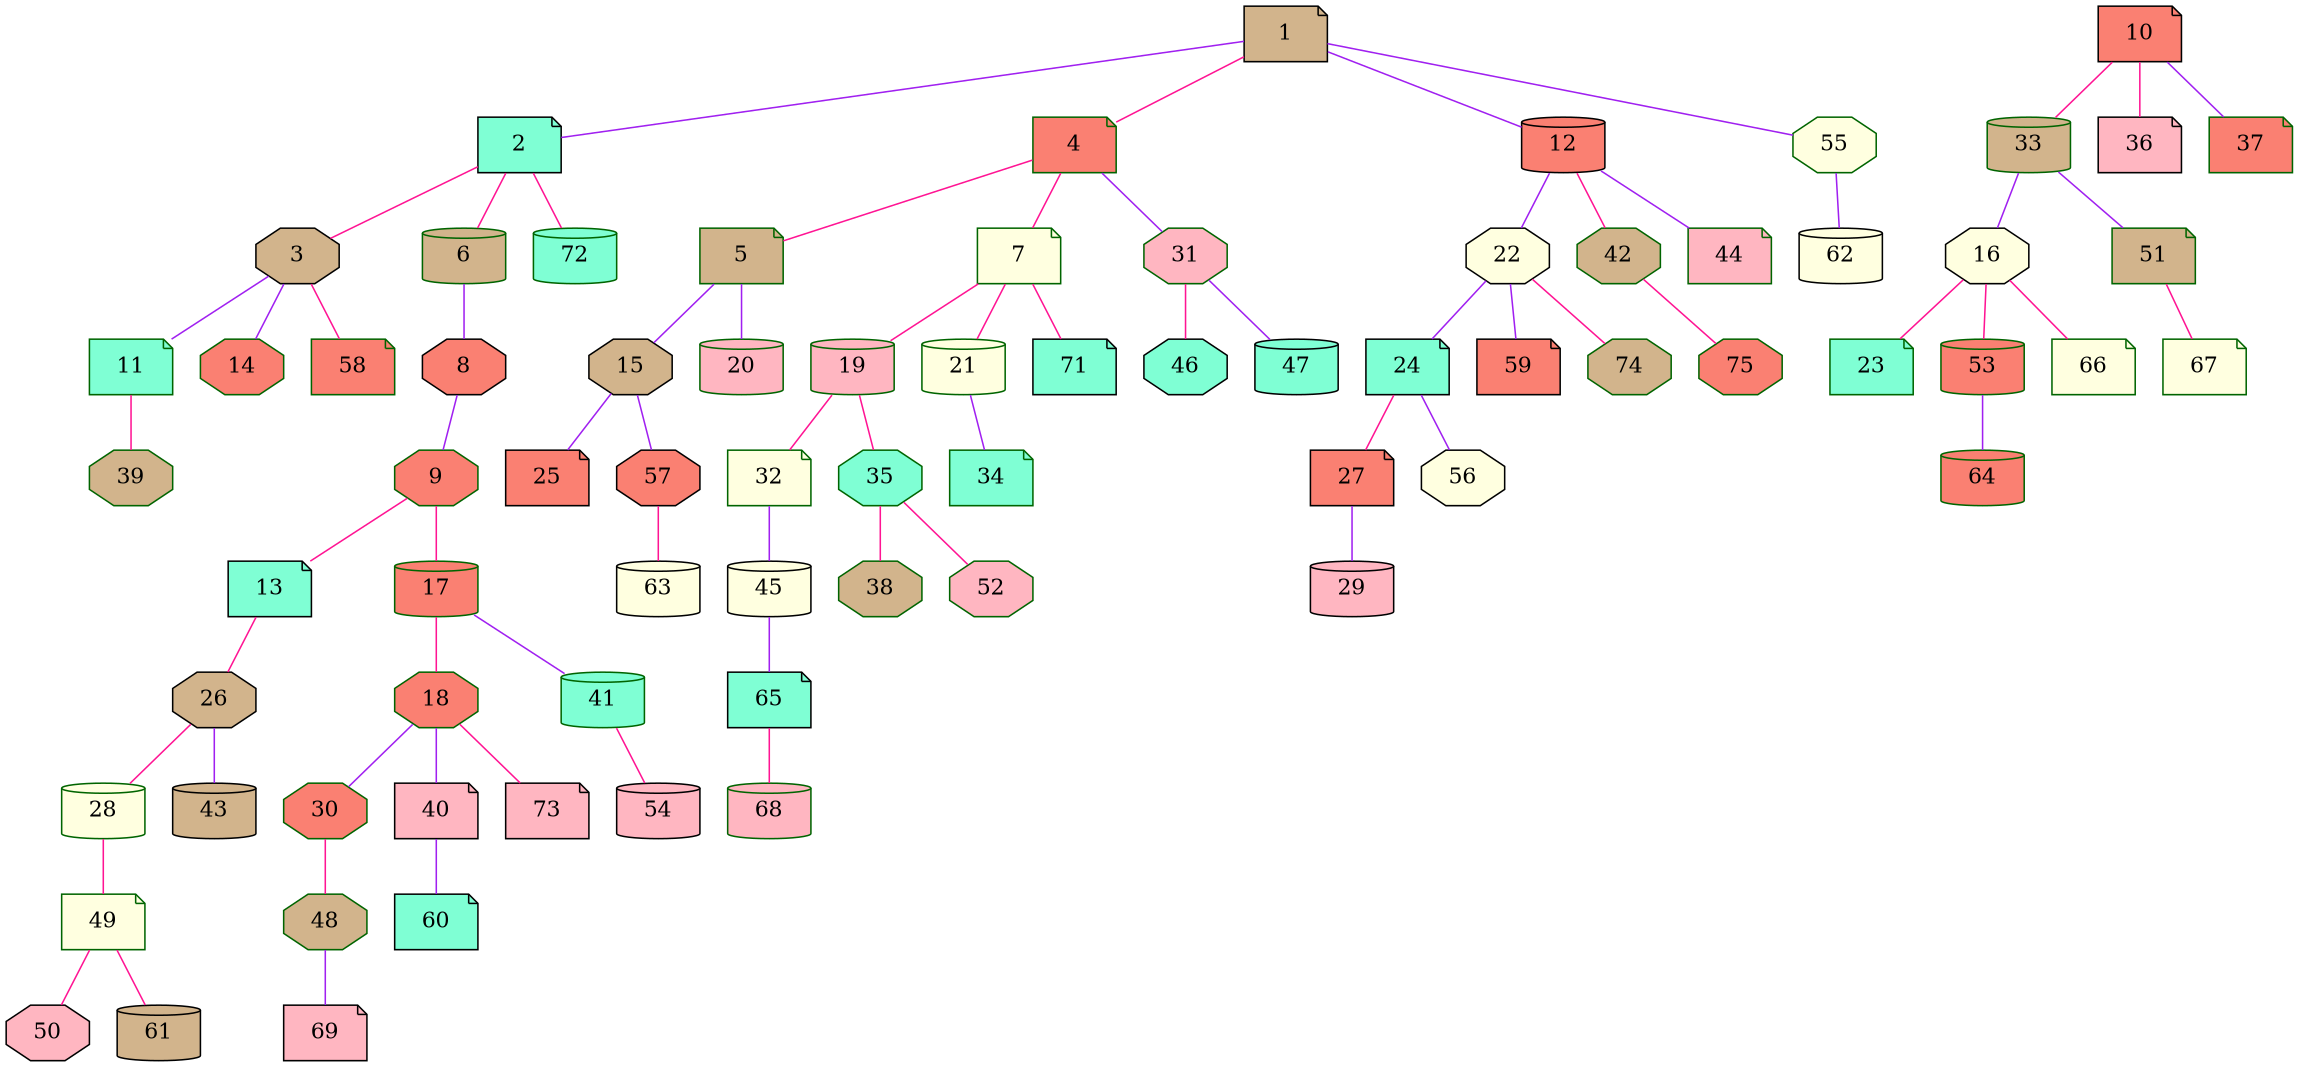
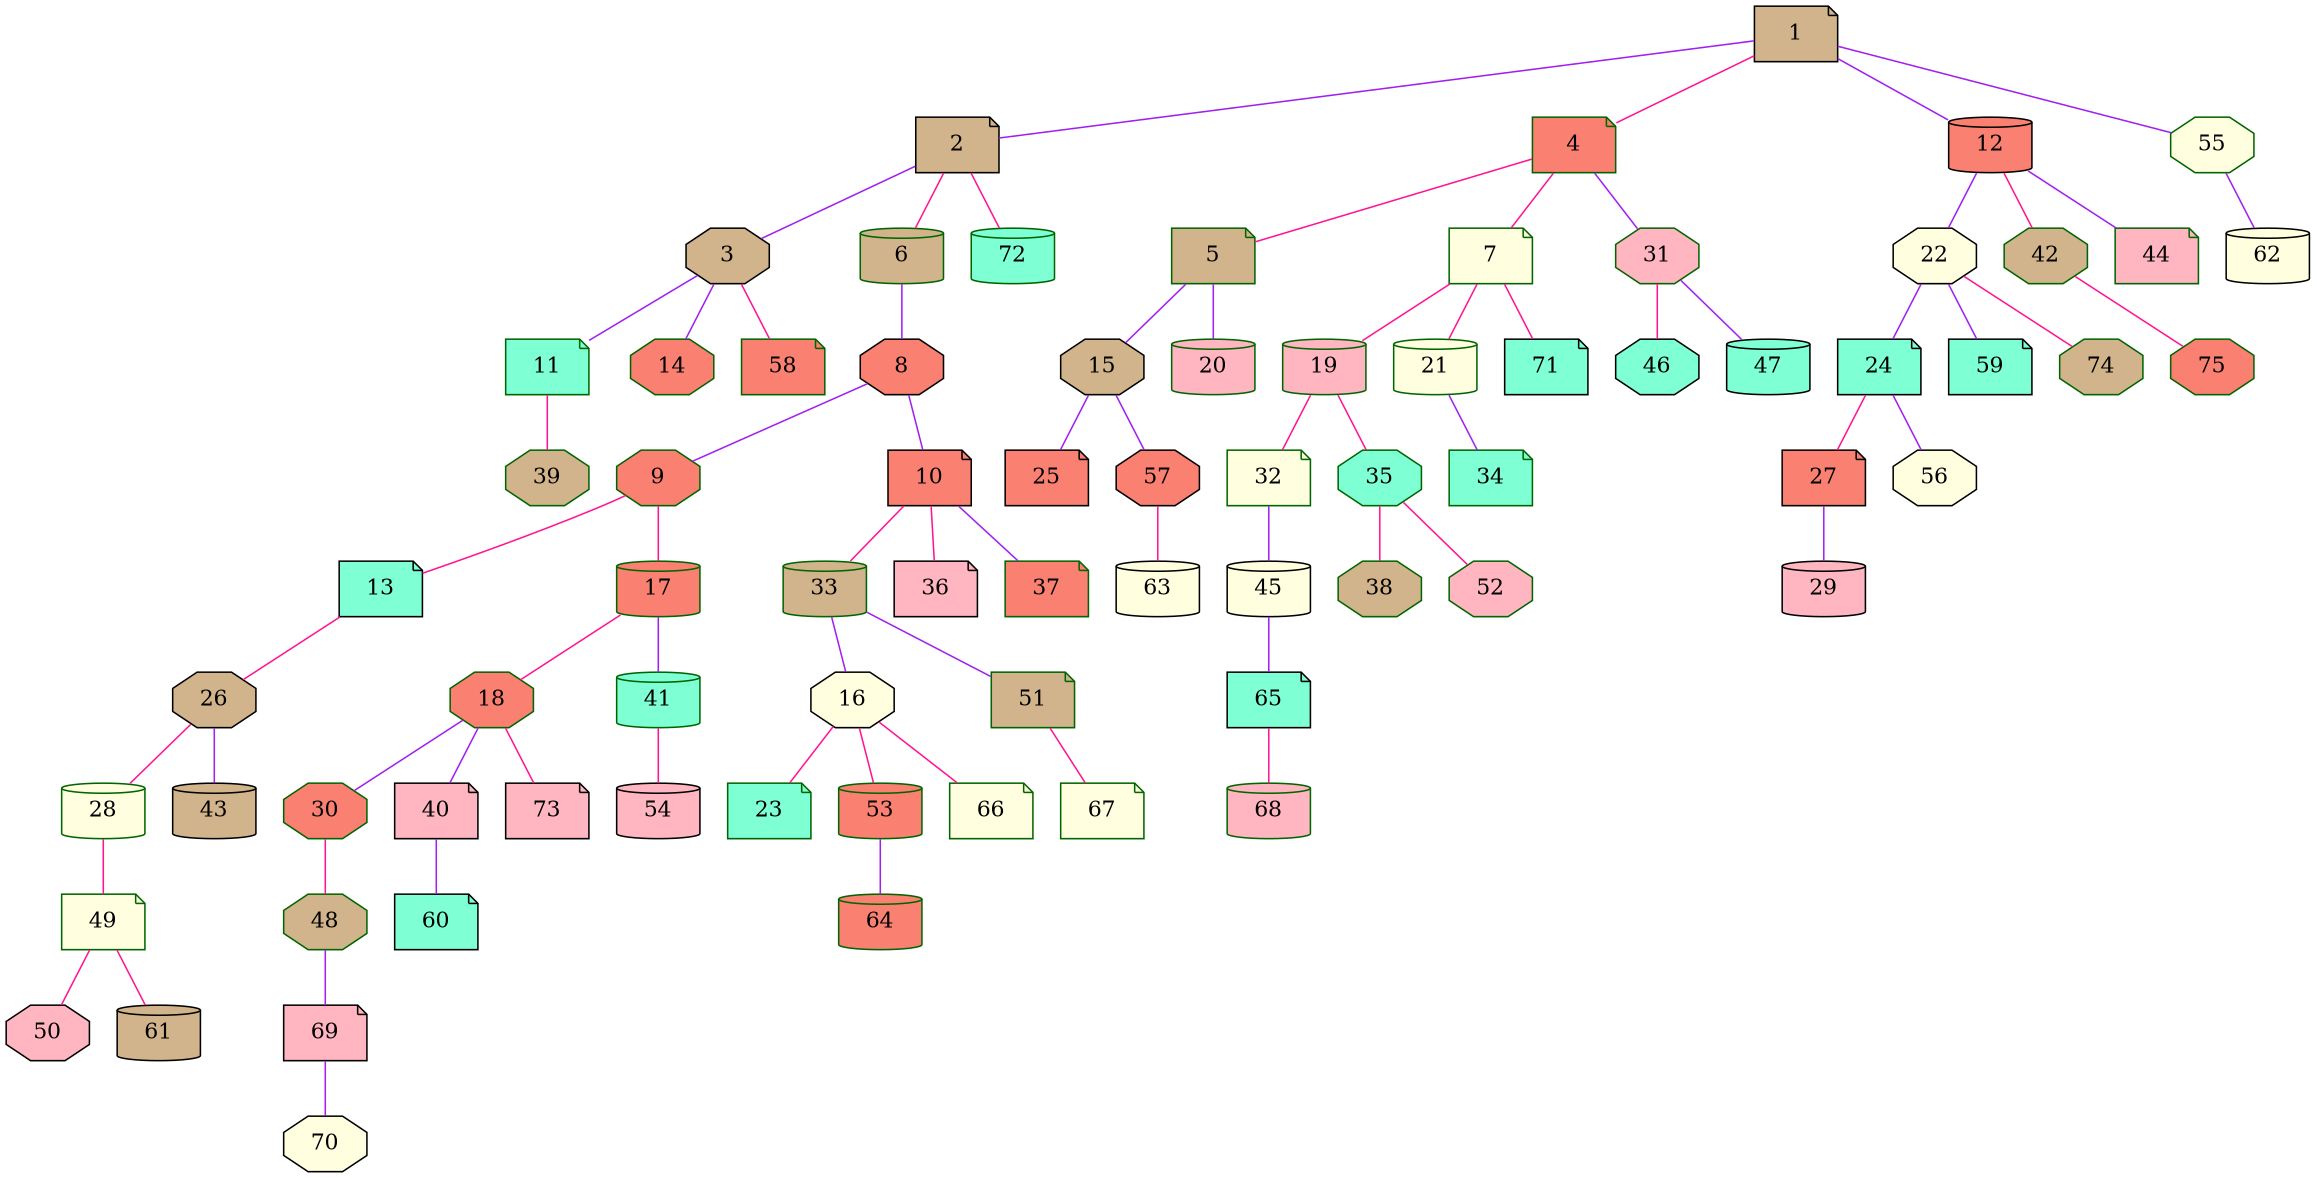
(520, 145) -> (957, 145)
(404, 203) -> (838, 202)
(1519, 367) -> (1990, 367)
none -> (916, 423)
none -> (325, 1144)
